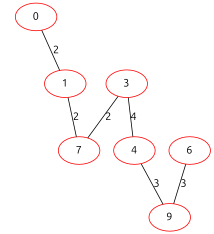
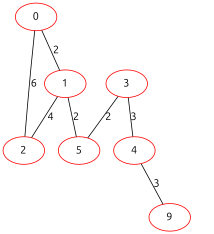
(134, 117) -> (134, 117)
none -> (24, 151)
(79, 151) -> (79, 151)
(190, 151) -> none
